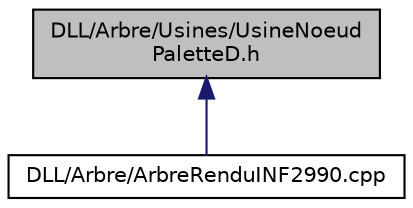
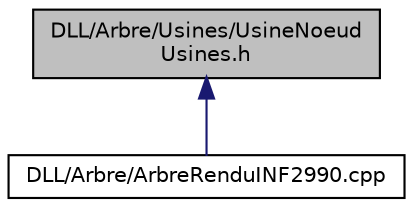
(207, 44) -> (207, 44)
